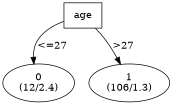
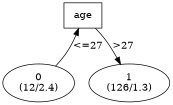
(42, 34) -> (67, 52)
(129, 83) -> (129, 83)
